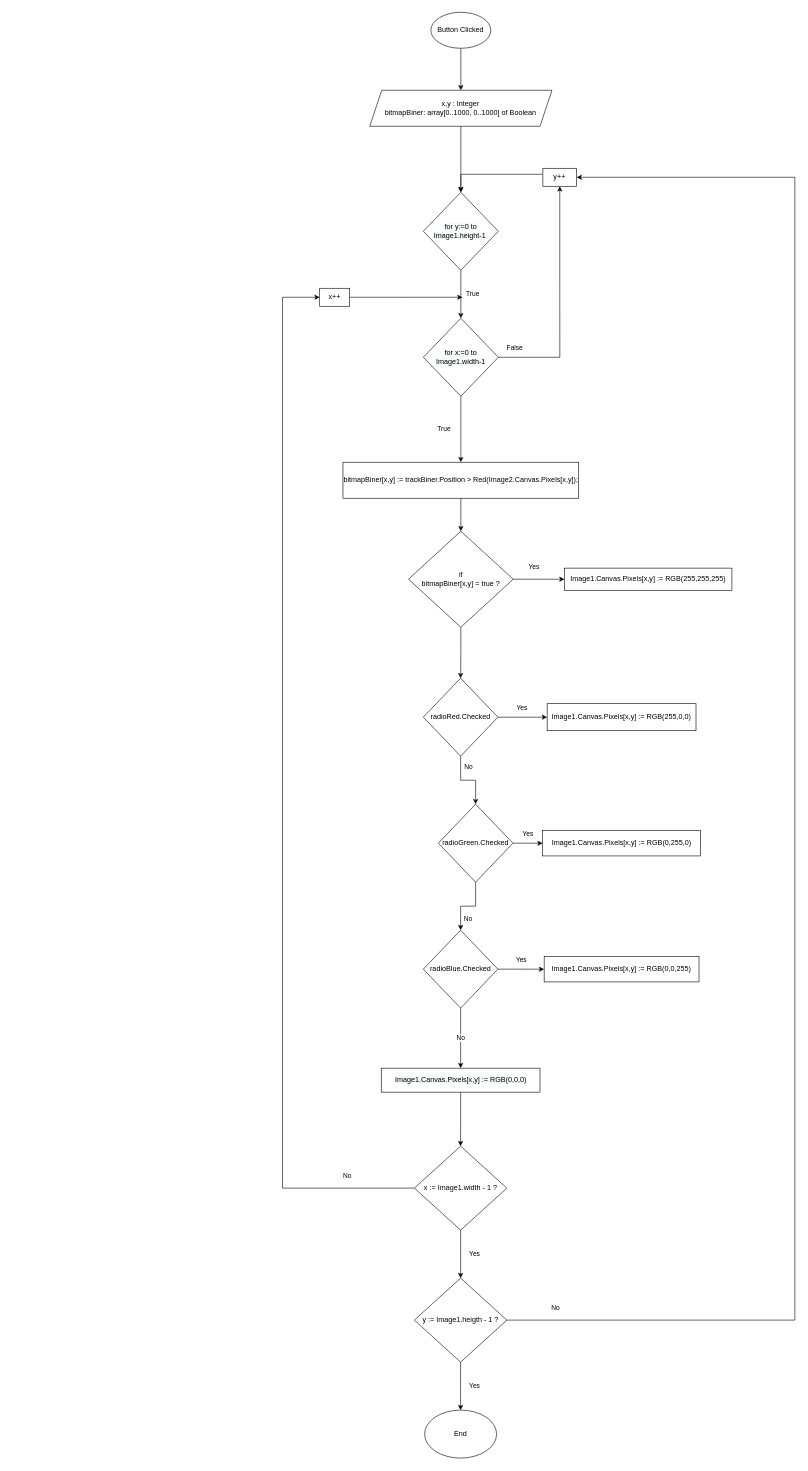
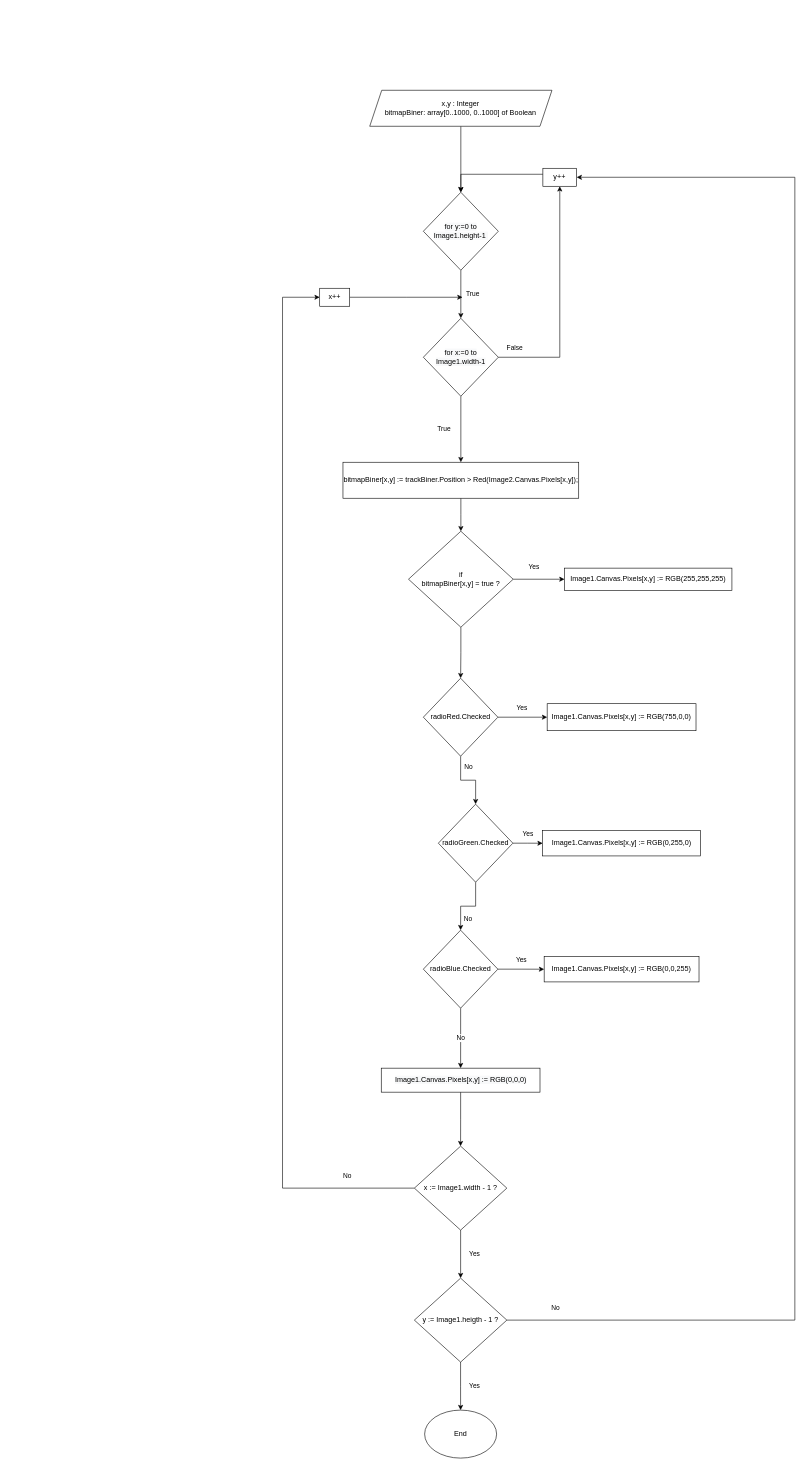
(461, 30) -> none
(461, 84) -> none
(621, 717) -> (621, 717)
